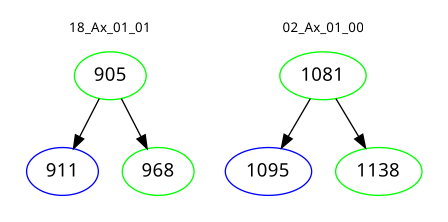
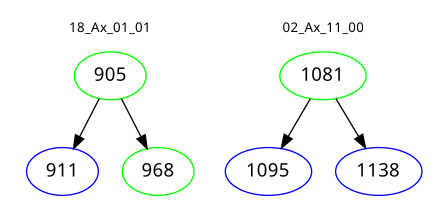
(324, 29) -> (324, 29)
(379, 171) -> (379, 171)
